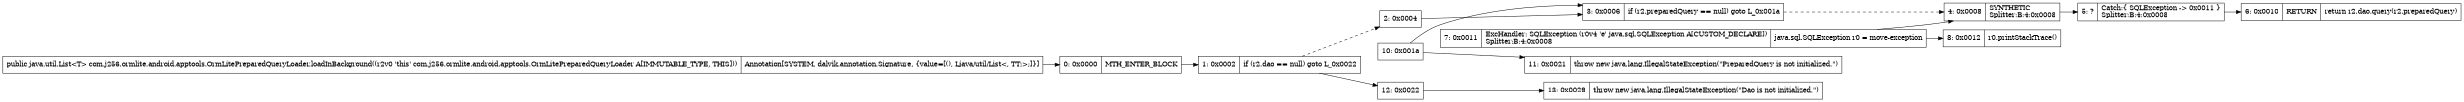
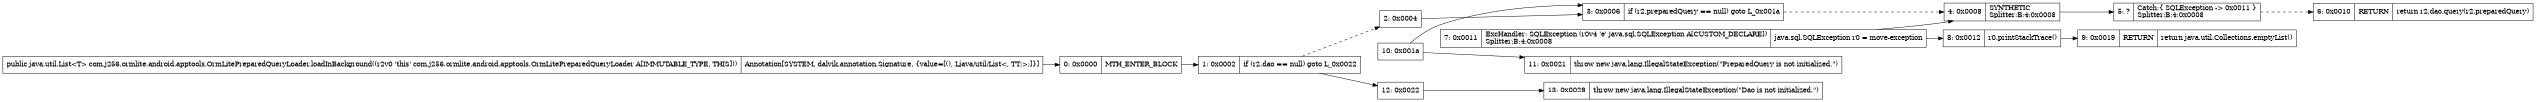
(2230, 12) -> (2284, 12)
none -> (2187, 38)
